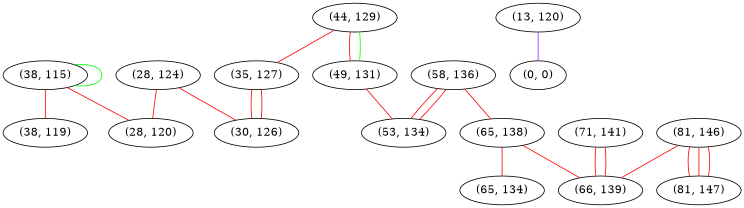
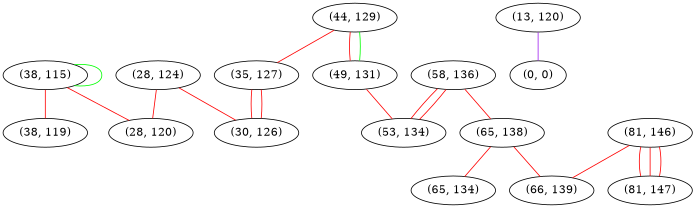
(601, 133) -> none
